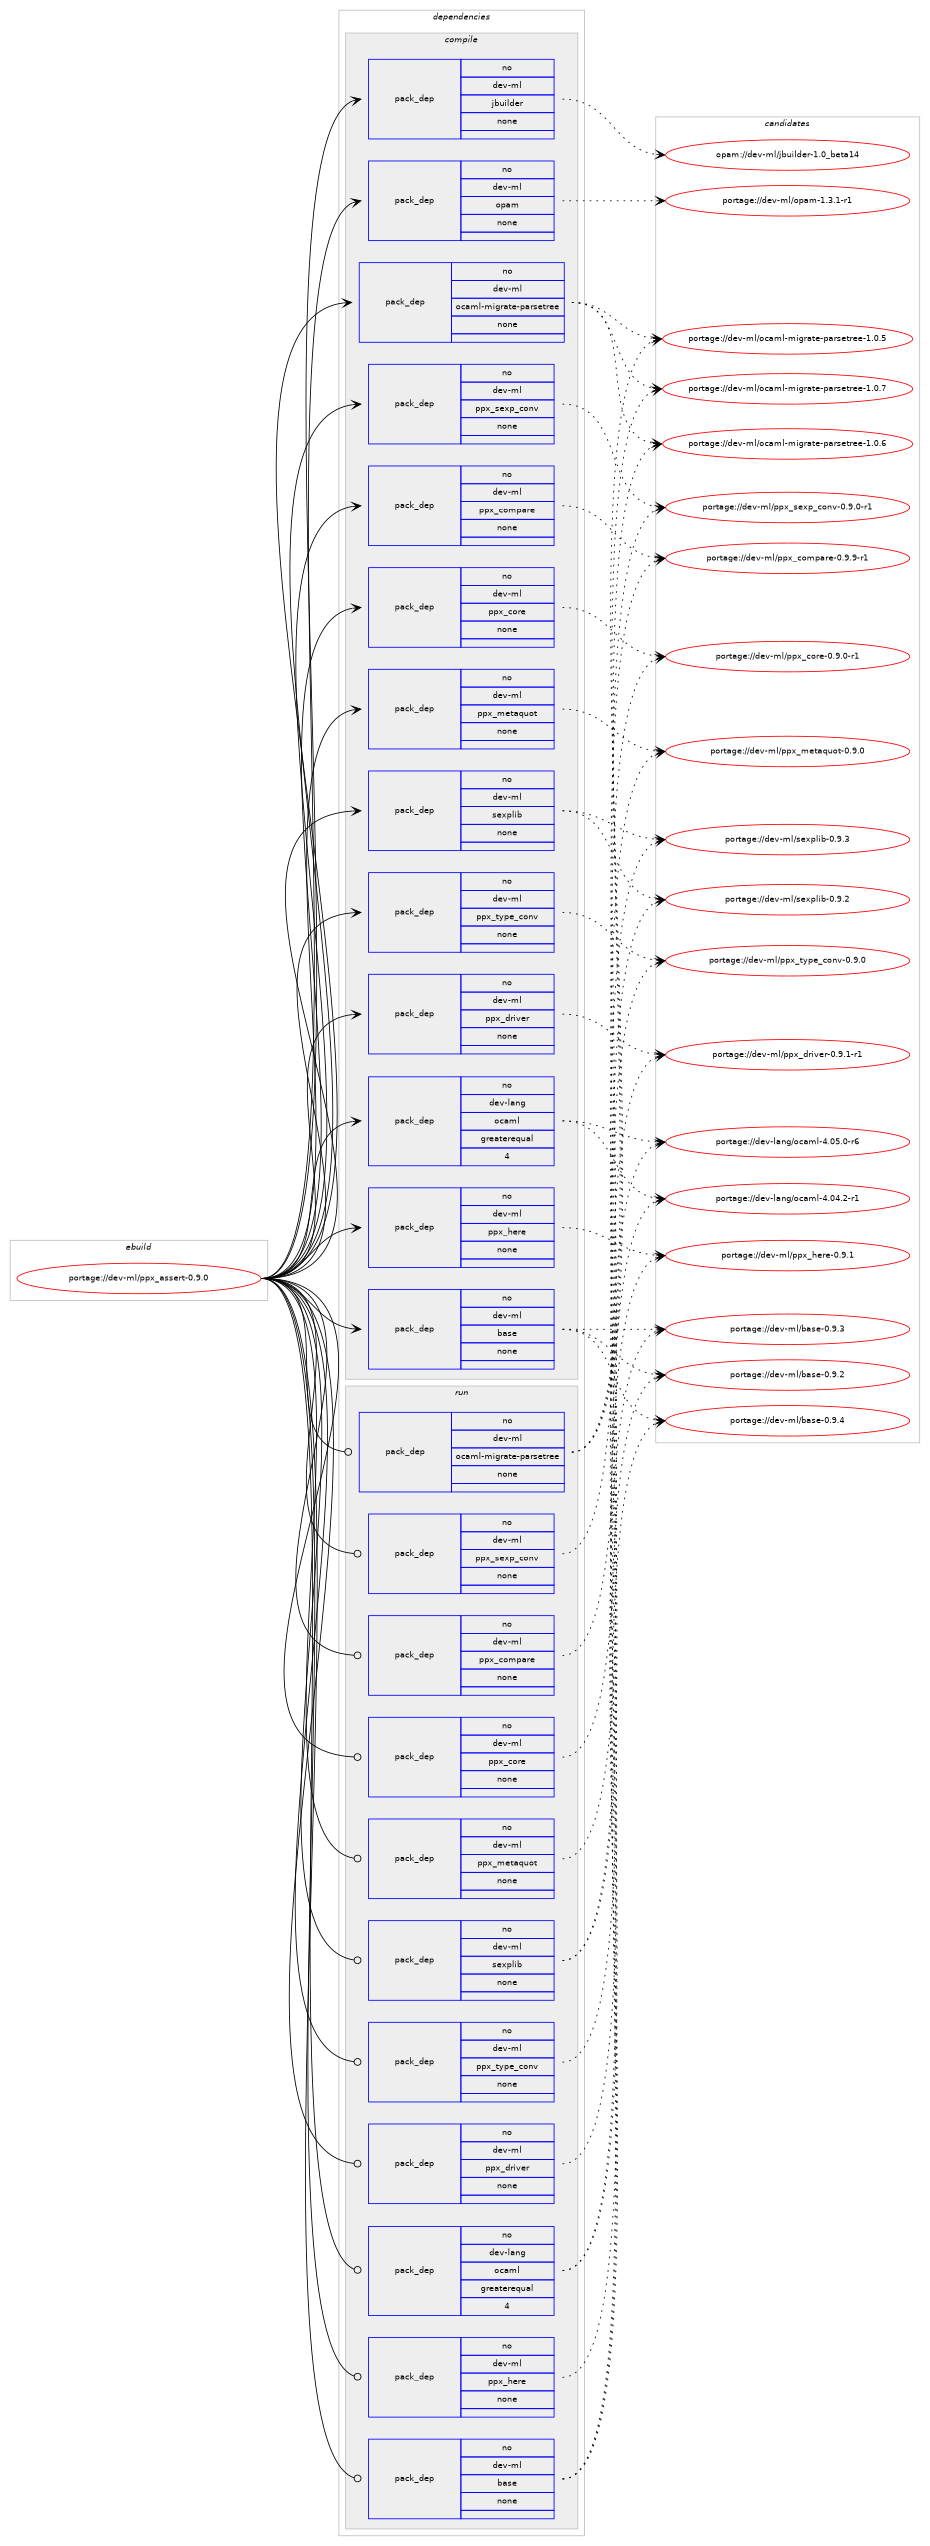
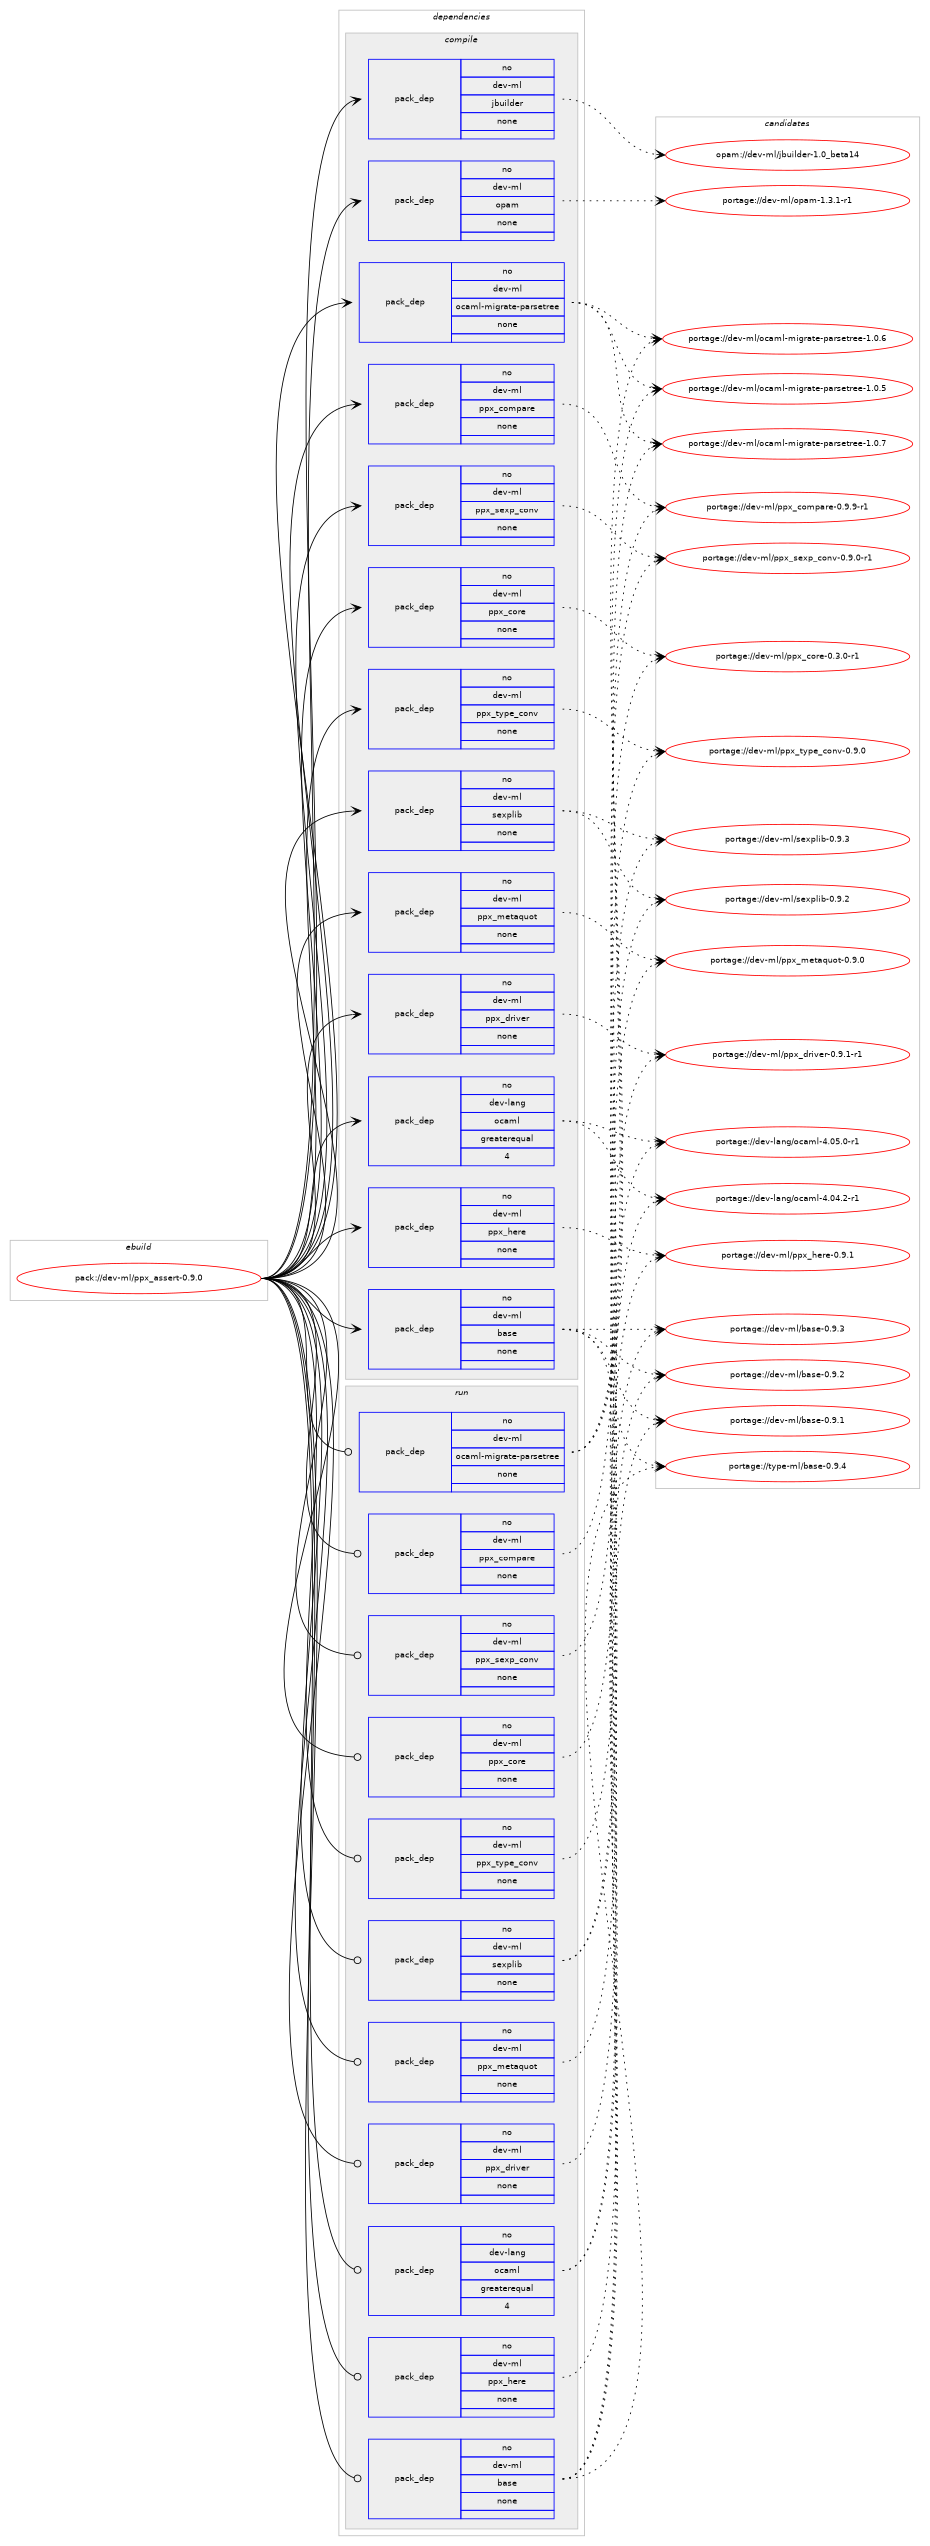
(788, 657) -> (788, 657)
(788, 1142) -> (788, 1142)
(139, 1278) -> (139, 1278)
none -> (788, 1421)
(788, 1421) -> (788, 1467)
